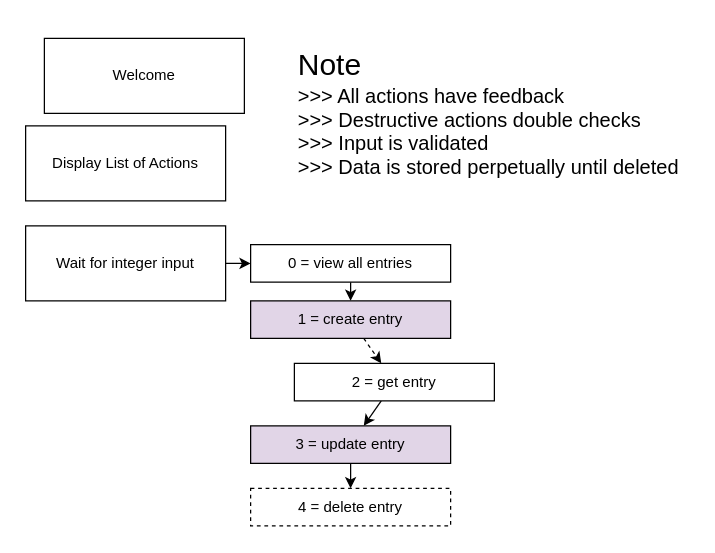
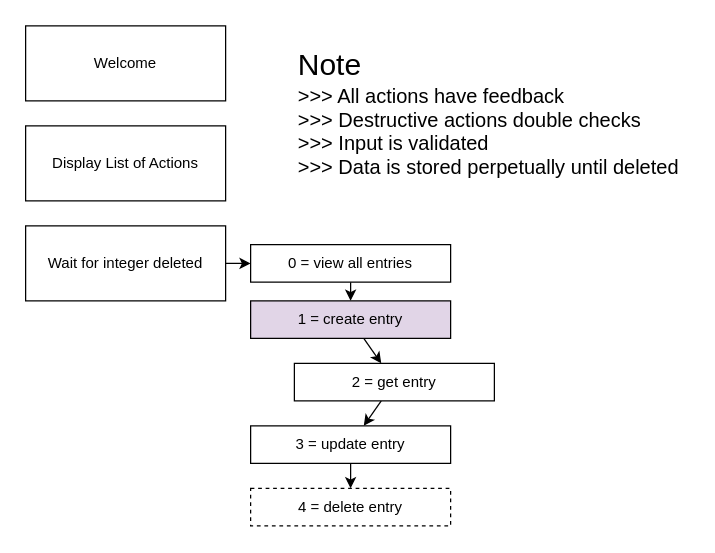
(144, 76) -> (126, 63)
(126, 263) -> (126, 263)
(370, 347) -> (370, 347)
(351, 444) -> (351, 444)
